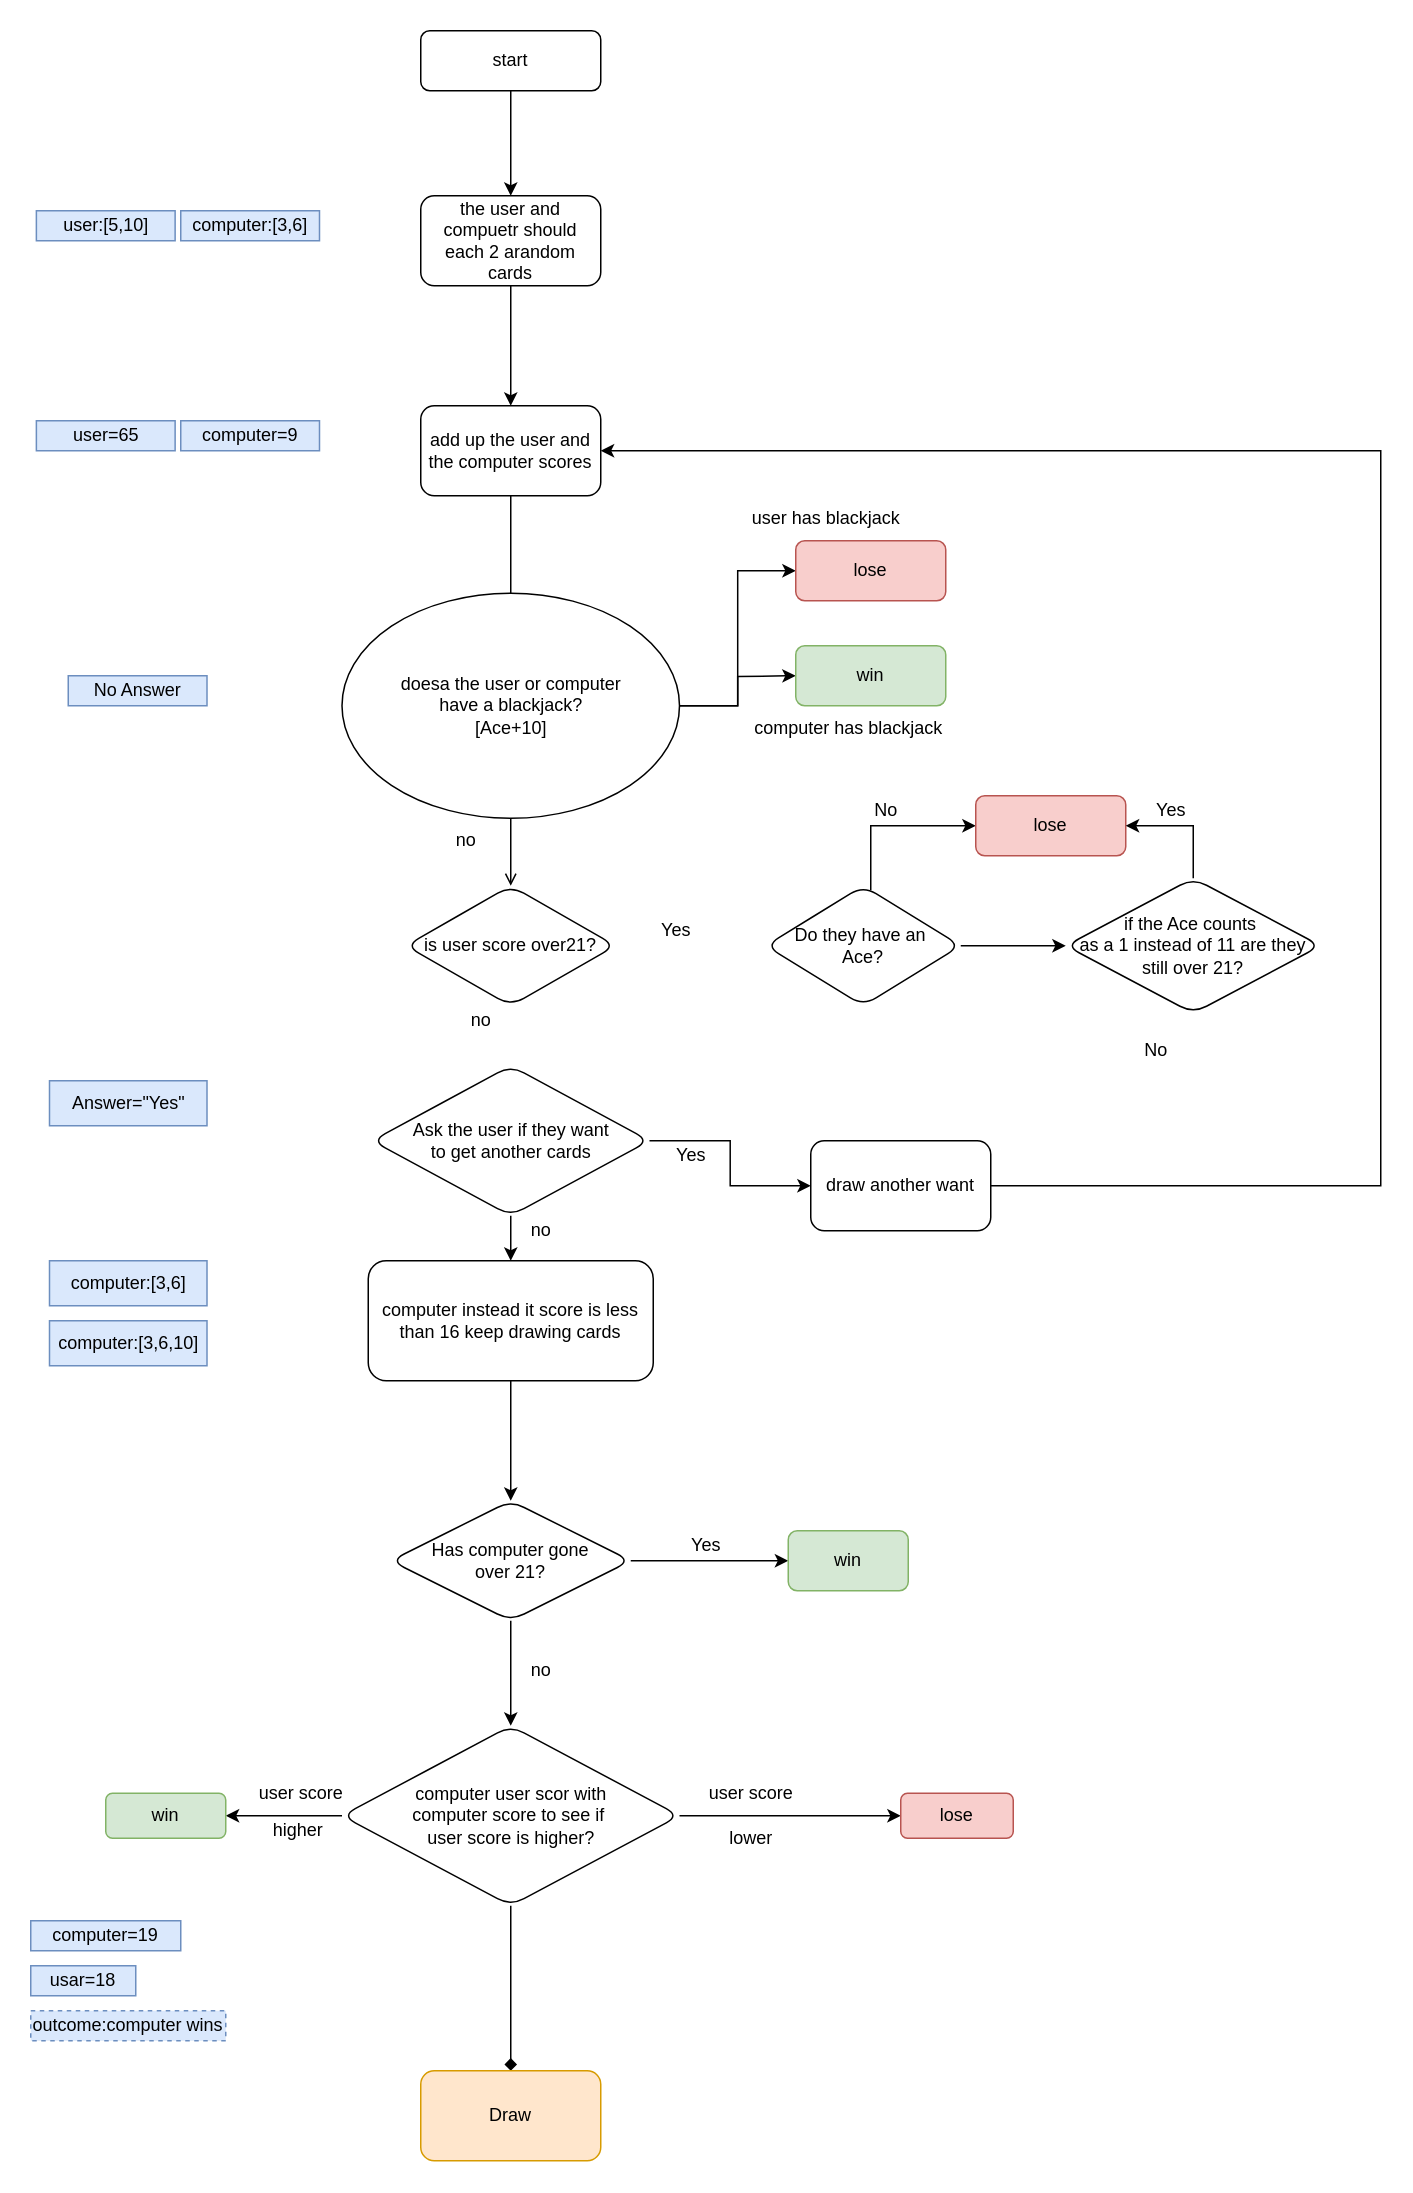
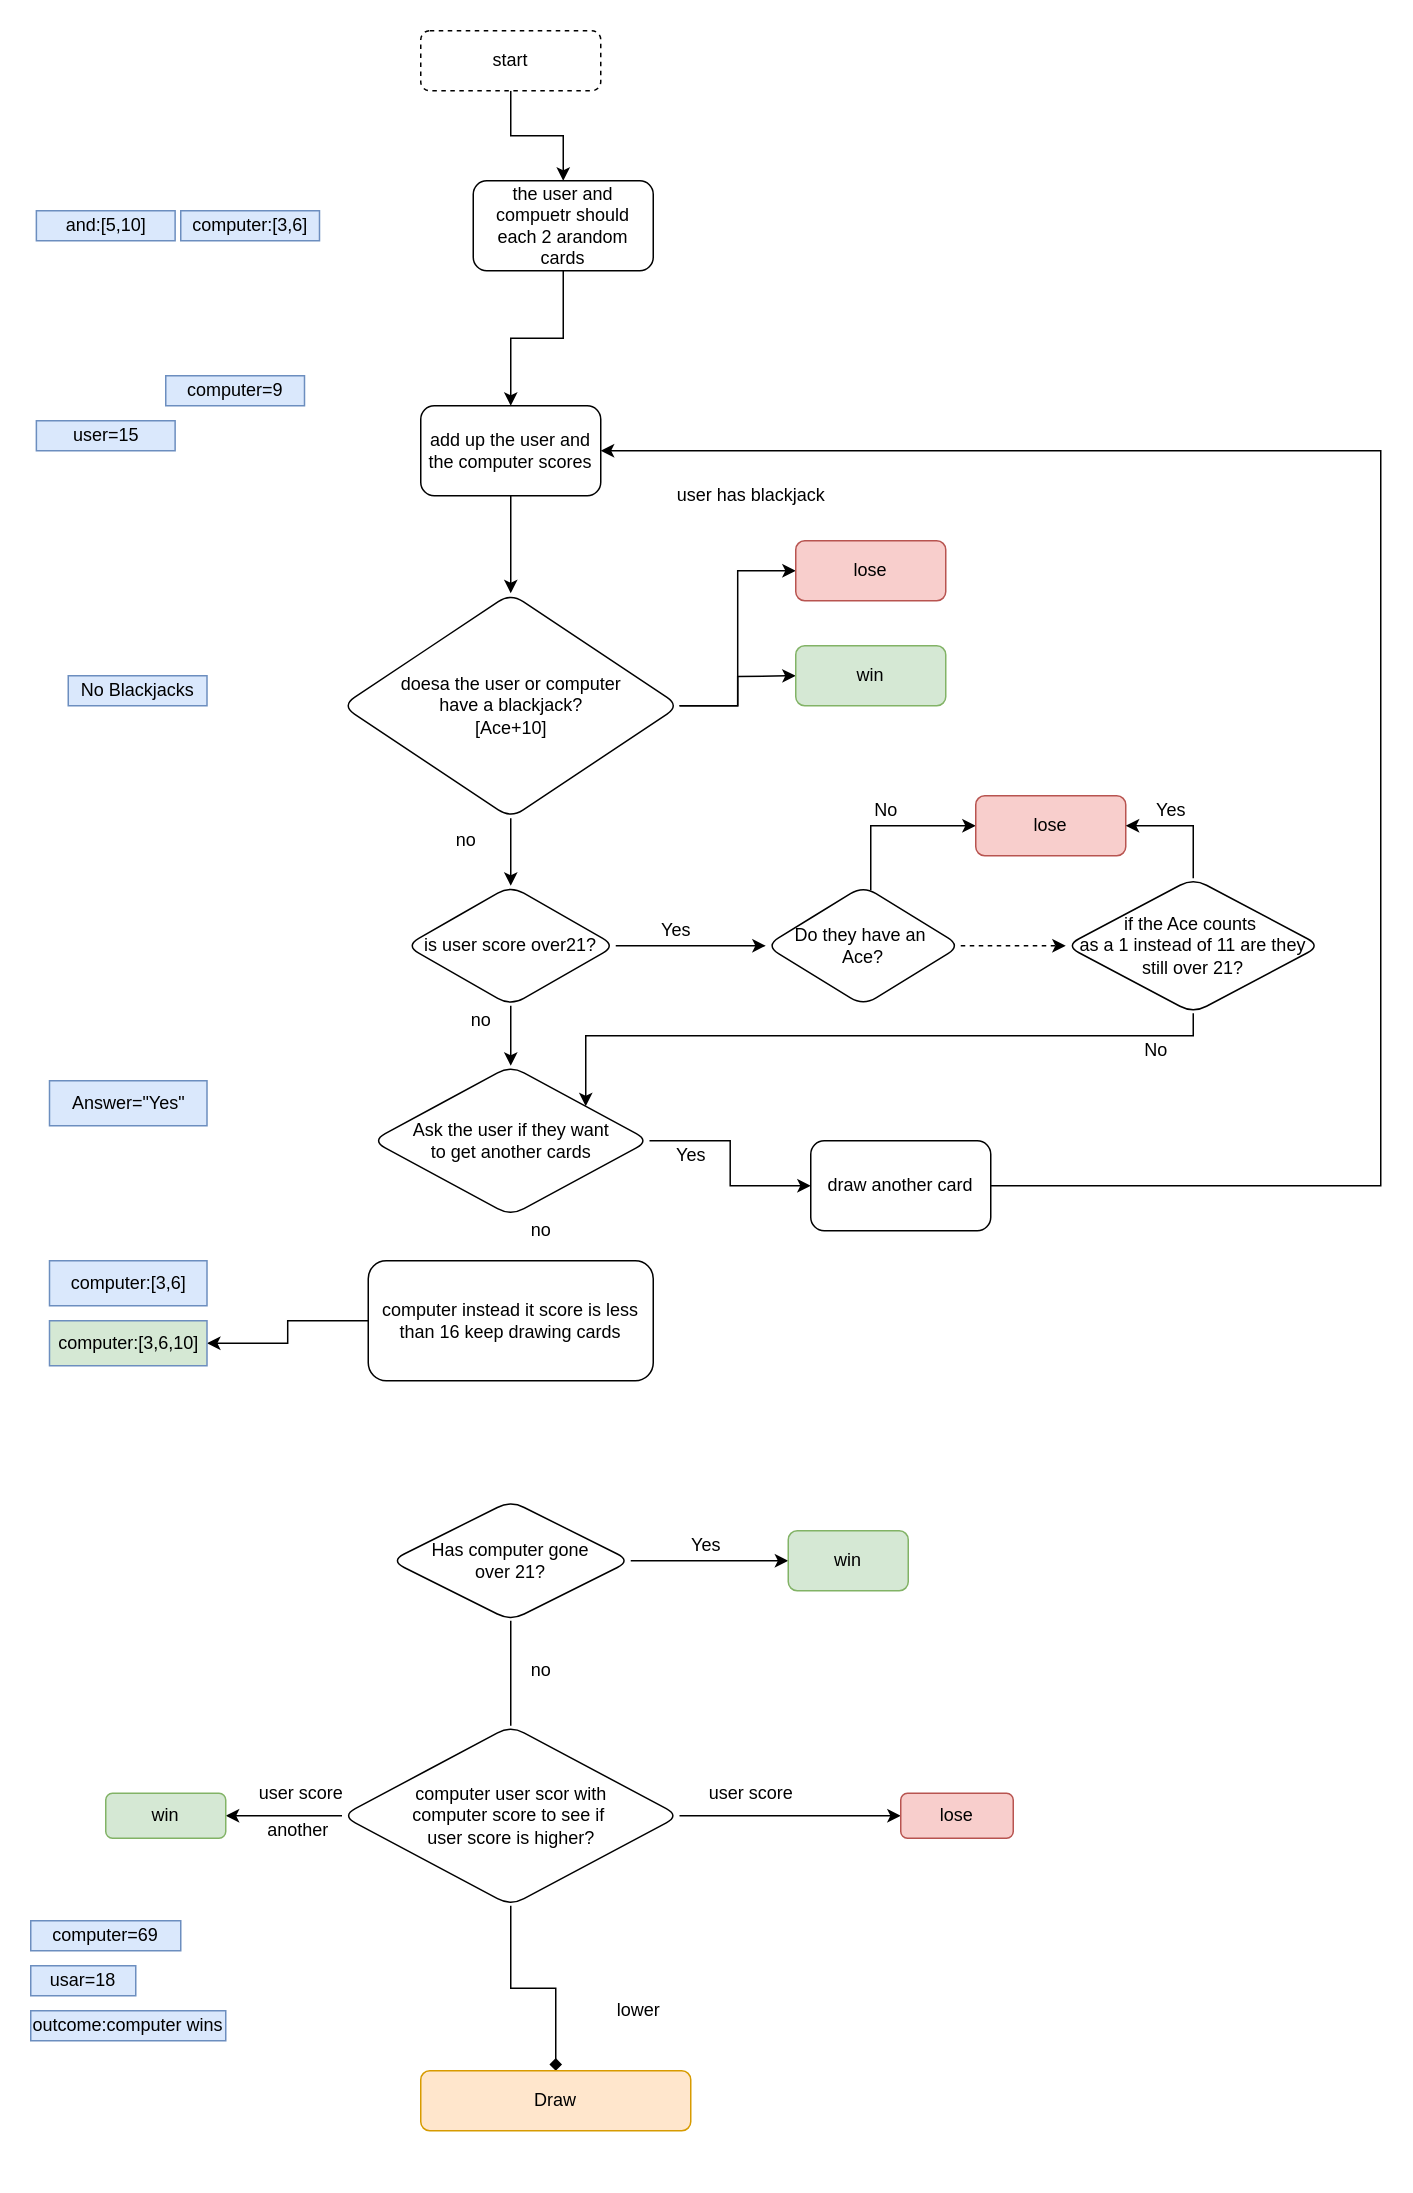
(511, 61) -> (511, 61)
(107, 226) -> (107, 226)
(511, 241) -> (563, 226)
(107, 436) -> (107, 436)
(250, 436) -> (235, 391)
(826, 518) -> (751, 496)
(511, 586) -> (511, 582)
(138, 691) -> (138, 691)
(511, 706) -> (511, 706)
(848, 728) -> none
(511, 876) -> (511, 874)
none -> (686, 946)
(1007, 946) -> (1007, 946)
none -> (511, 1031)
none -> (871, 1036)
(901, 1186) -> (901, 1186)
(511, 1244) -> none
(128, 1343) -> (128, 1343)
(511, 1436) -> (288, 1327)
(511, 1714) -> (511, 1718)
(299, 1831) -> (299, 1831)
(751, 1838) -> (638, 2011)
(106, 1936) -> (106, 1936)
(128, 2026) -> (128, 2026)
(511, 2116) -> (556, 2101)
